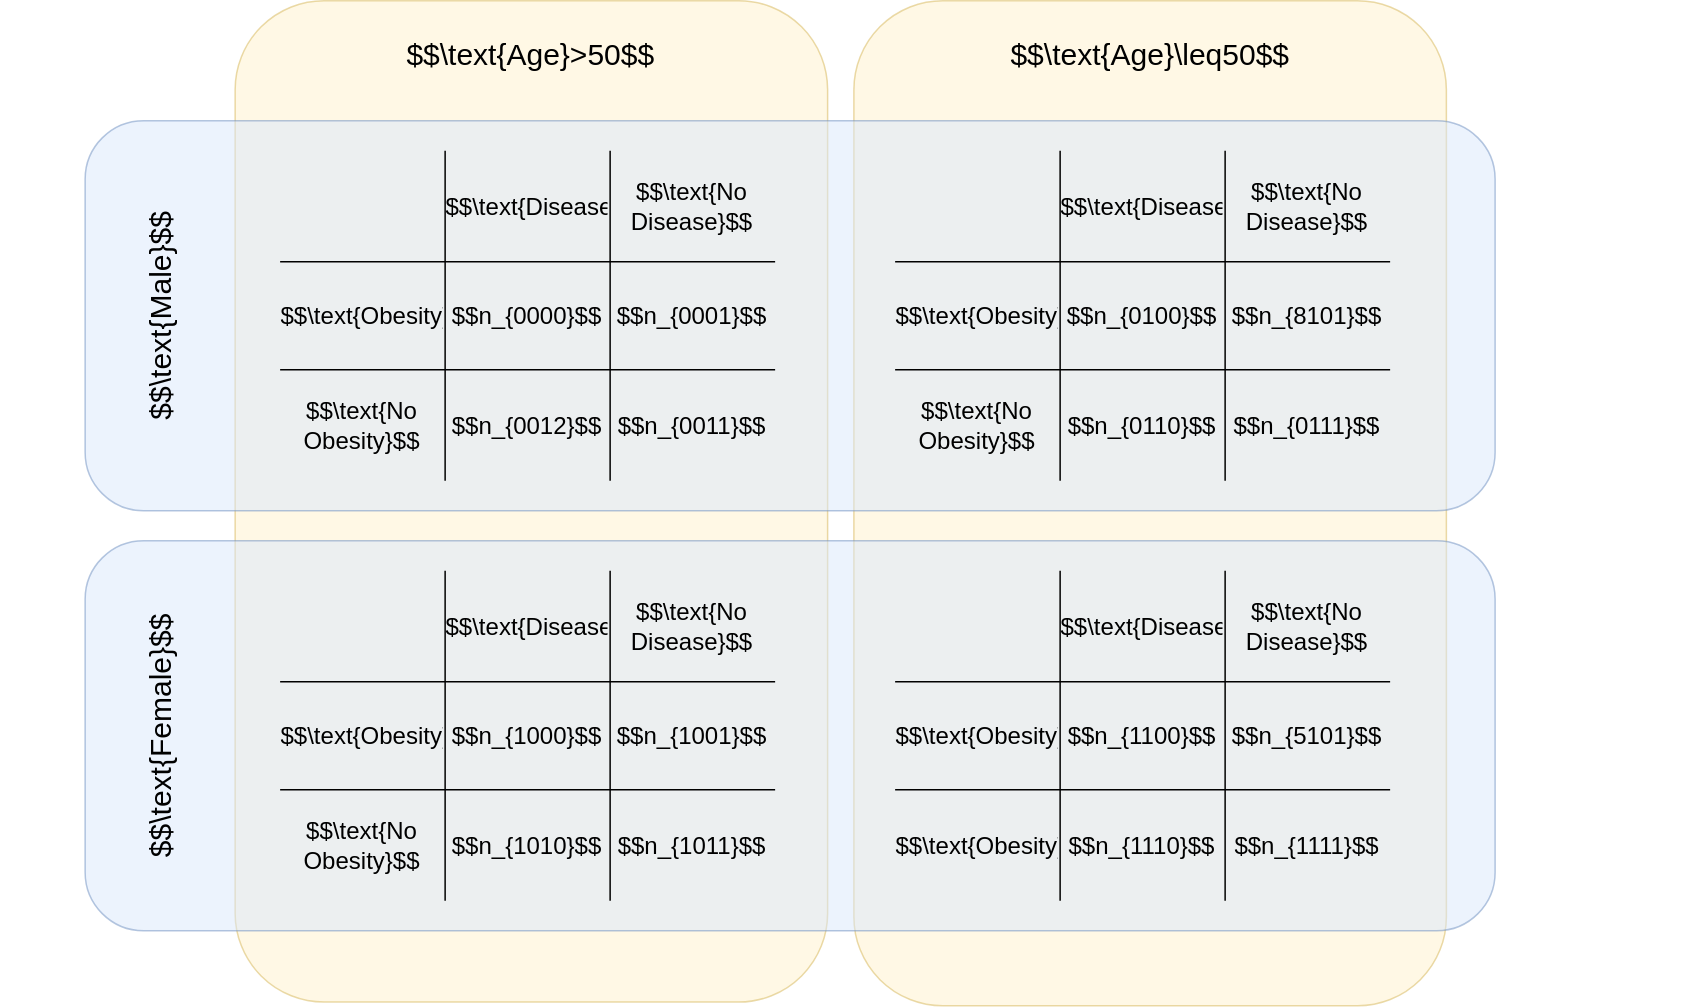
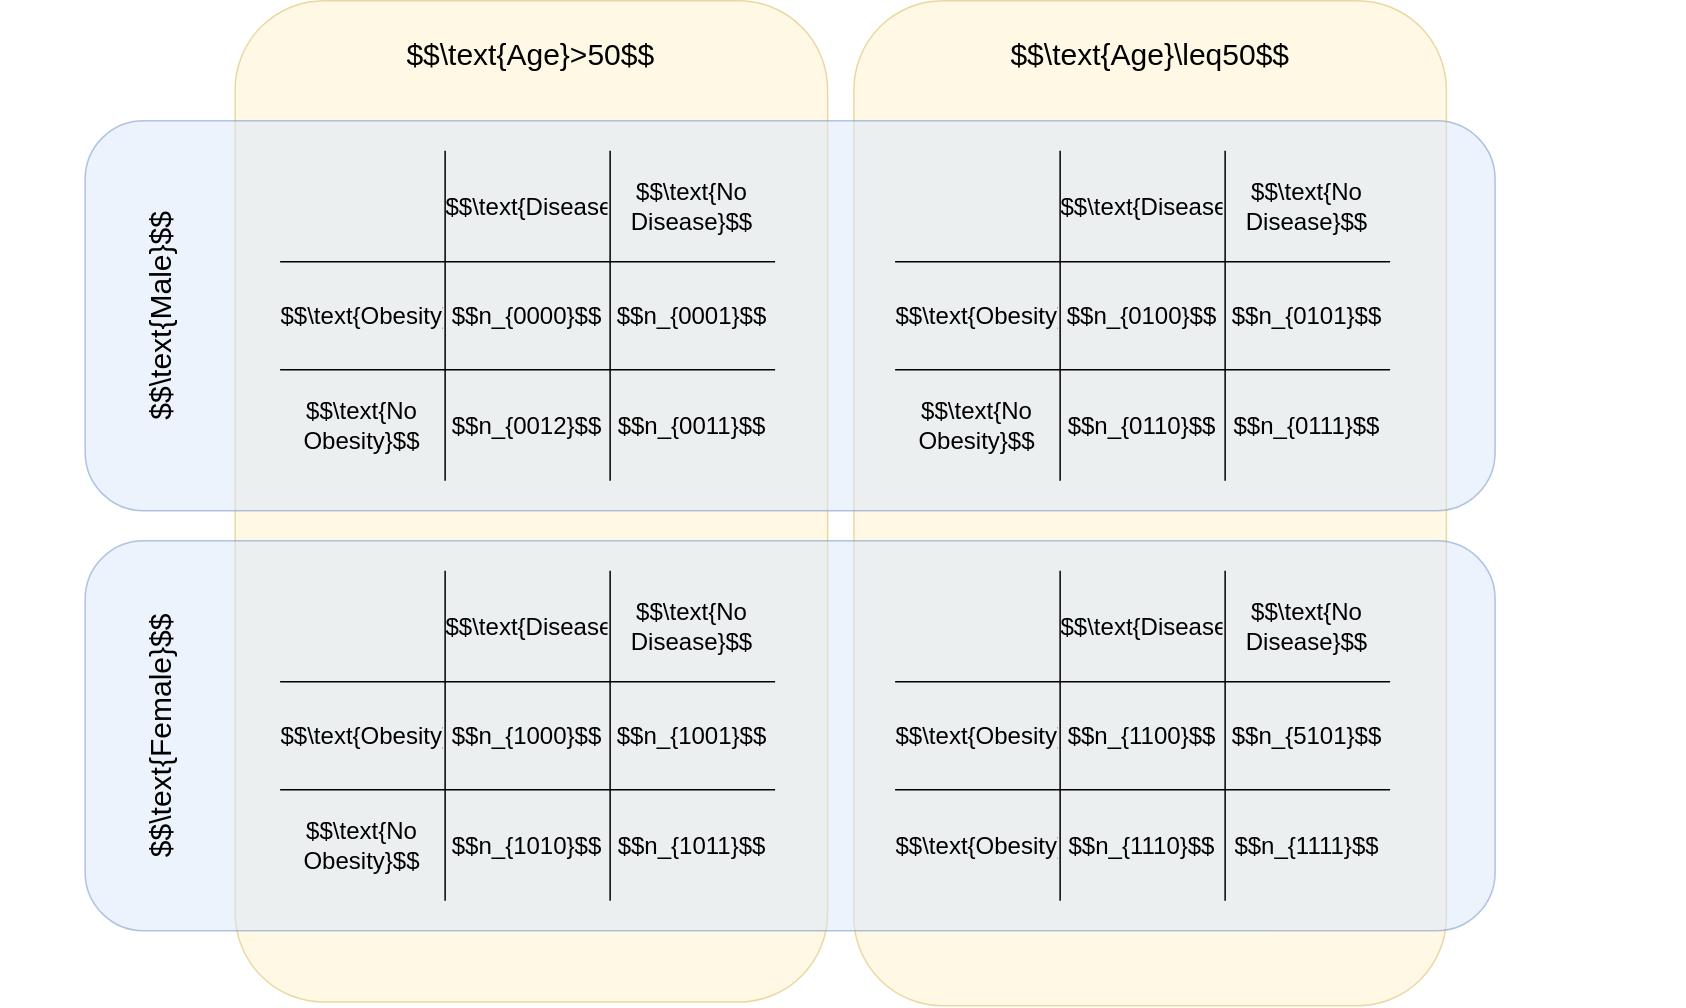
(1307, 316) -> (1307, 316)
